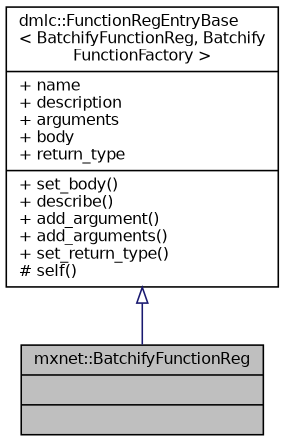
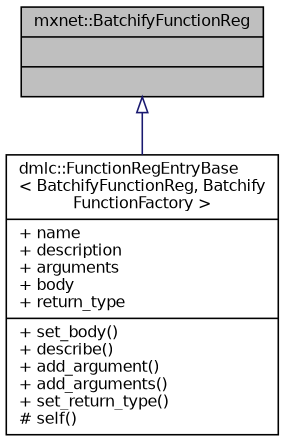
(142, 324) -> (142, 134)
